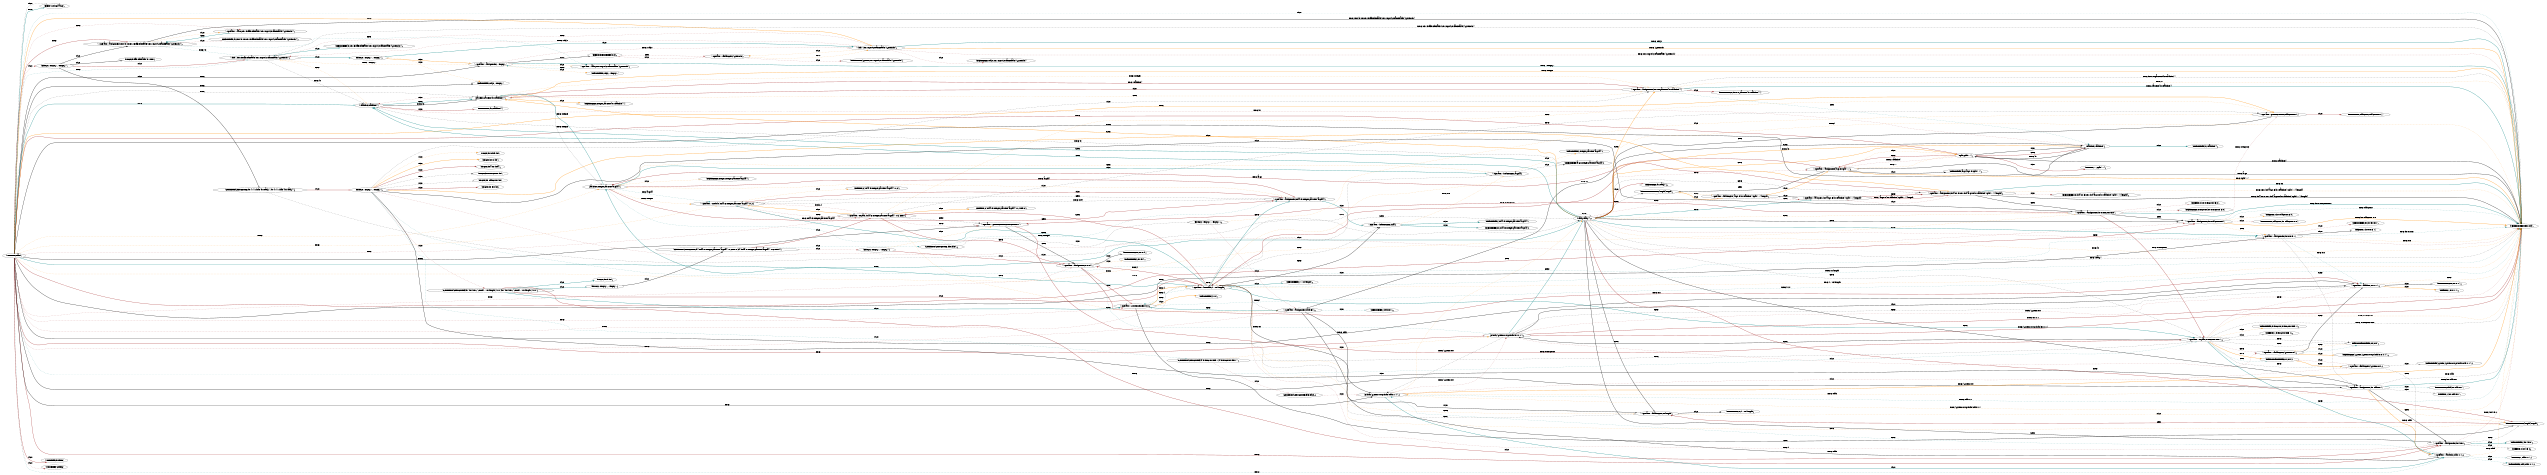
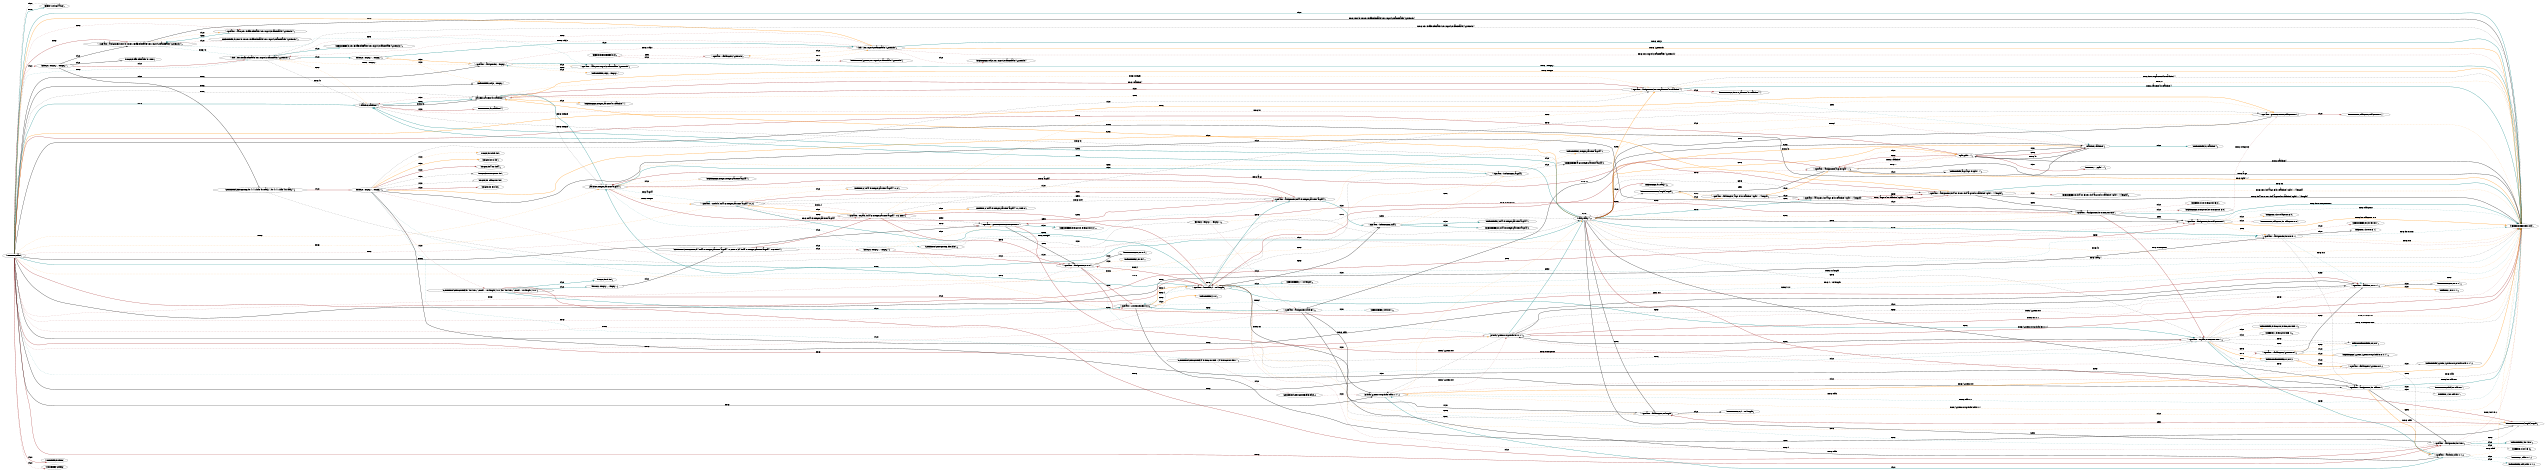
(1249, 14) -> (1249, 14)
(548, 60) -> none
(1446, 193) -> (1446, 193)
none -> (1078, 228)
(1656, 293) -> (1656, 293)
(1130, 473) -> none
